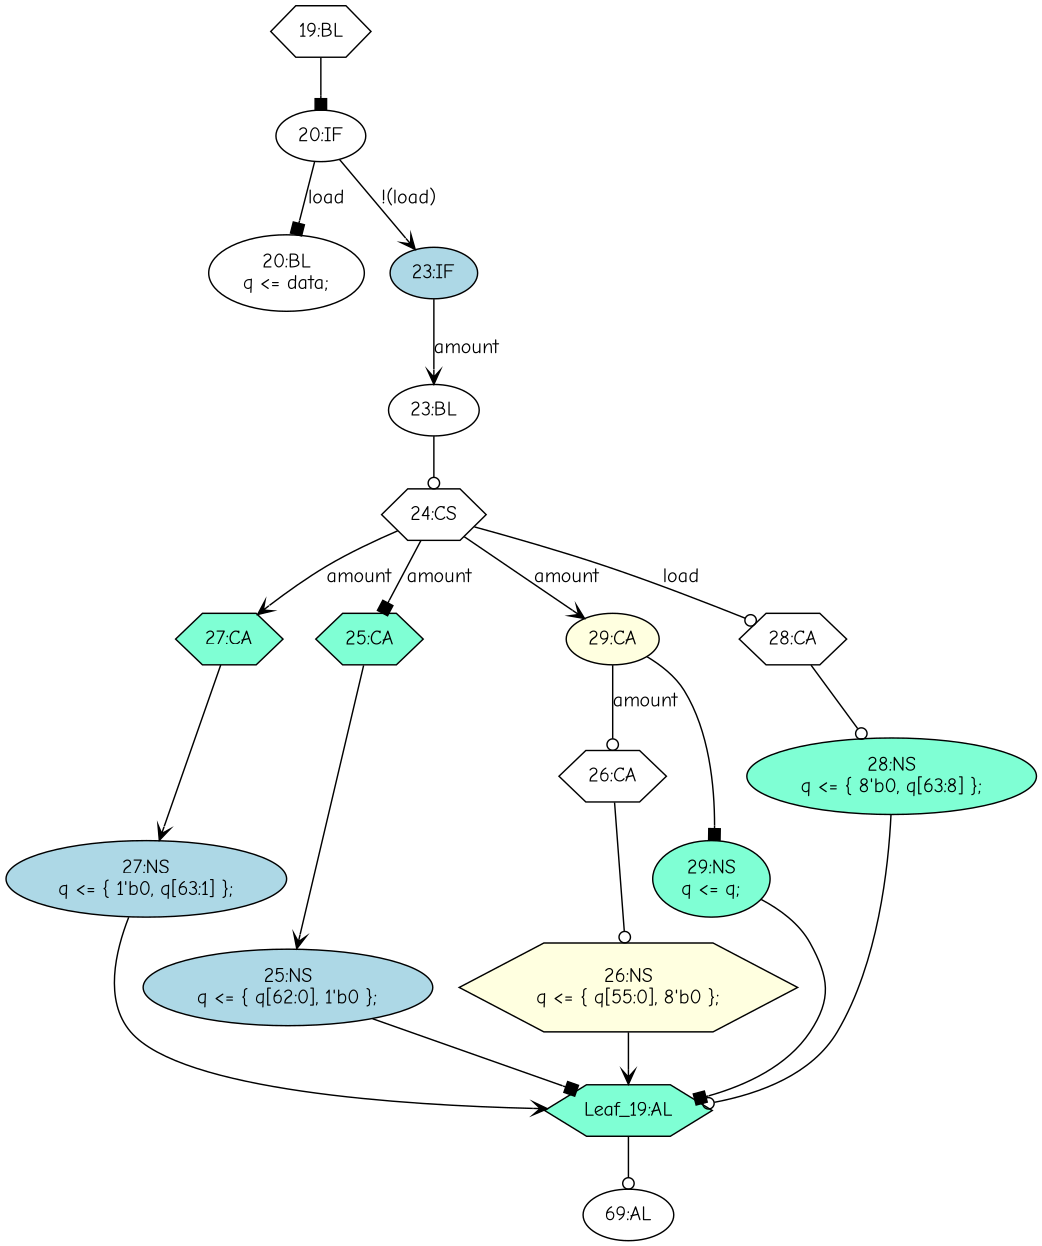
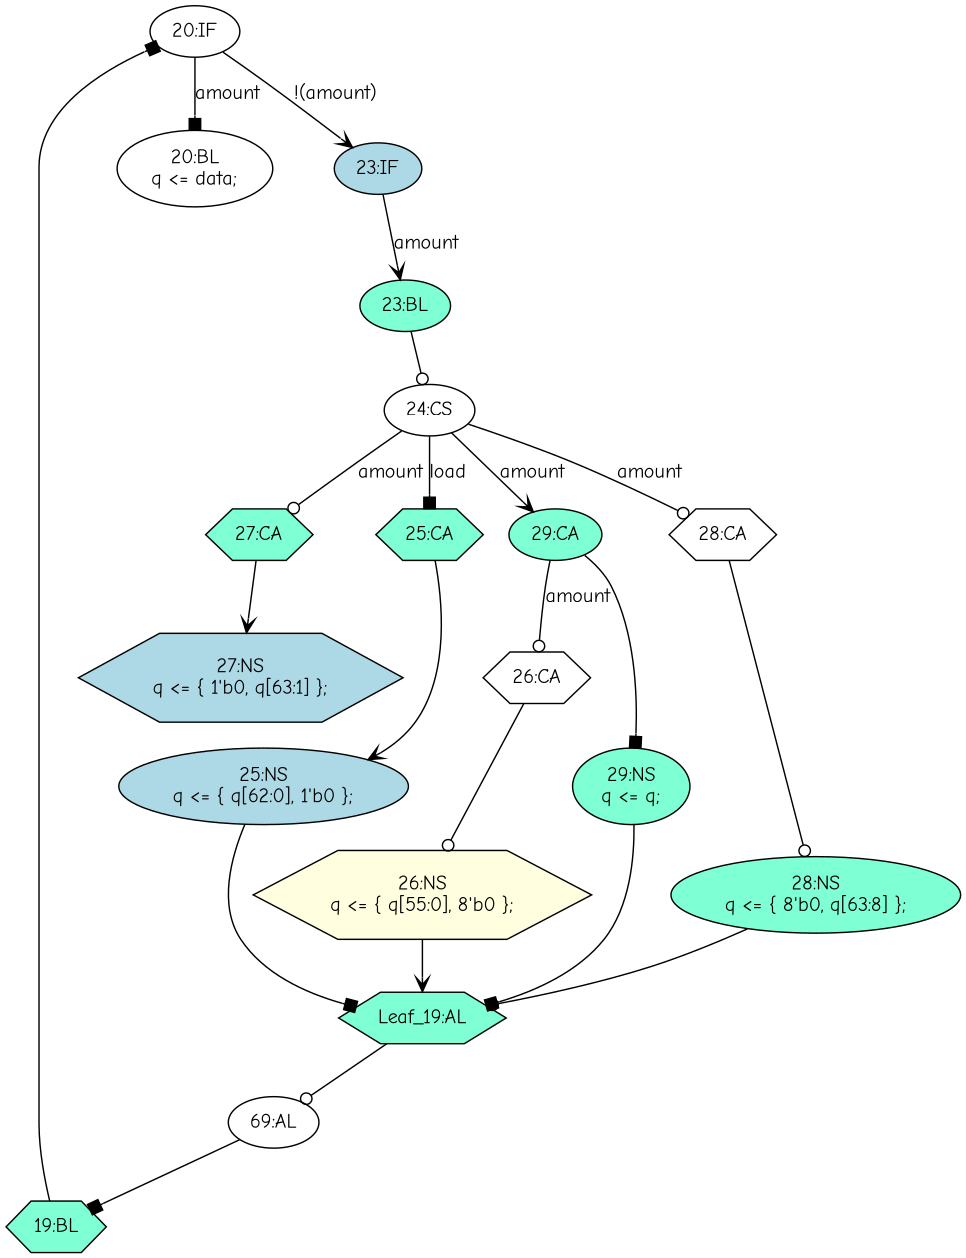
(321, 31) -> (56, 1227)
(327, 198) -> (228, 94)
(409, 198) -> (335, 94)
(434, 410) -> (405, 306)
(434, 515) -> (430, 410)
(331, 564) -> (350, 467)
(440, 577) -> (448, 472)
(681, 577) -> (650, 472)
(613, 639) -> (555, 535)
(146, 879) -> (241, 678)
(266, 1085) -> none
none -> (171, 1172)
